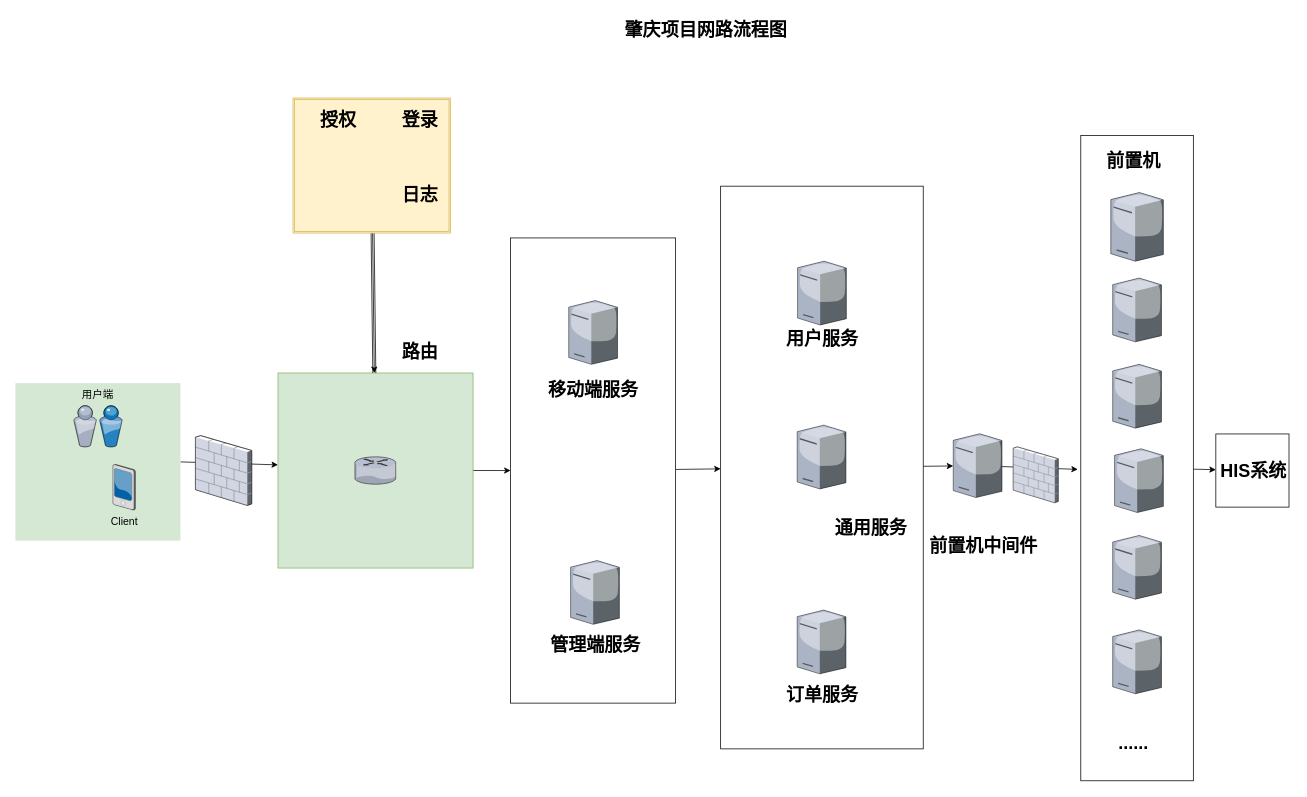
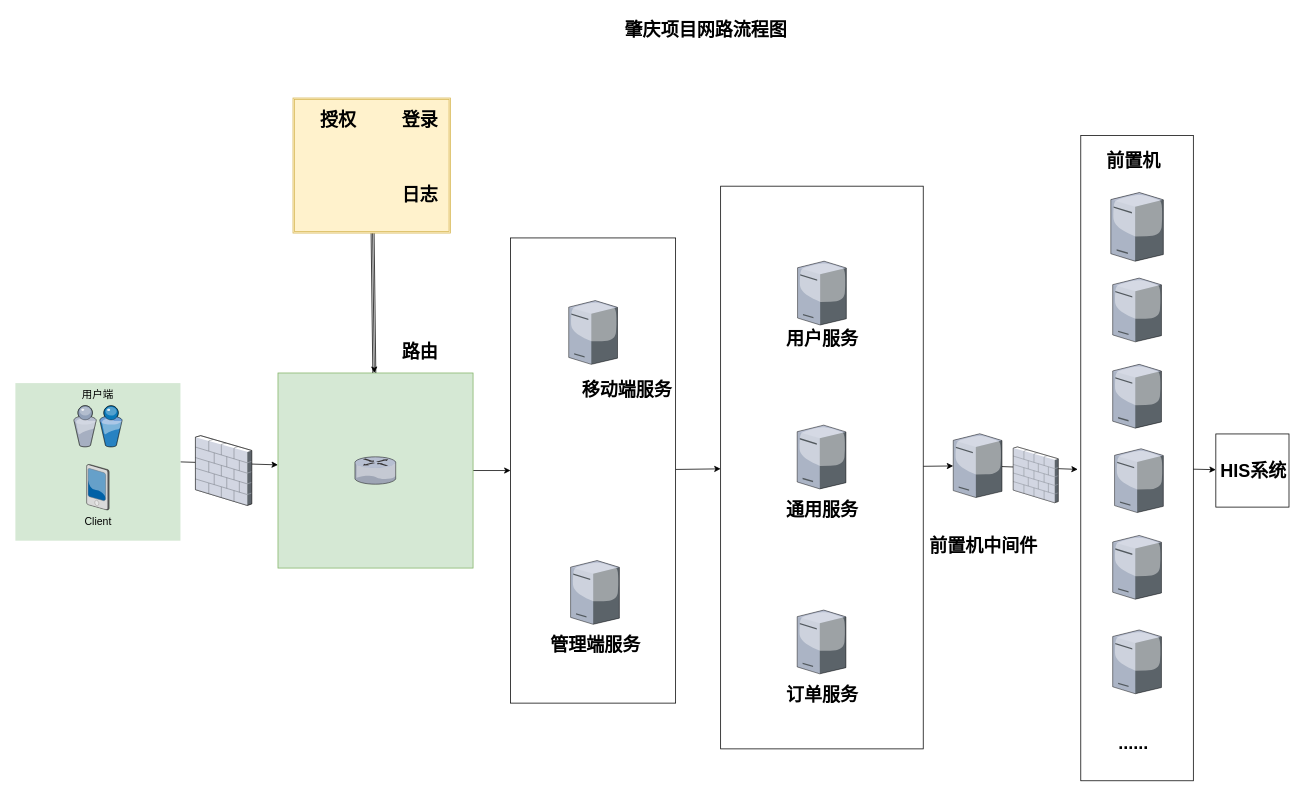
(593, 390) -> (627, 390)
(124, 487) -> (98, 487)
(870, 528) -> (821, 509)
